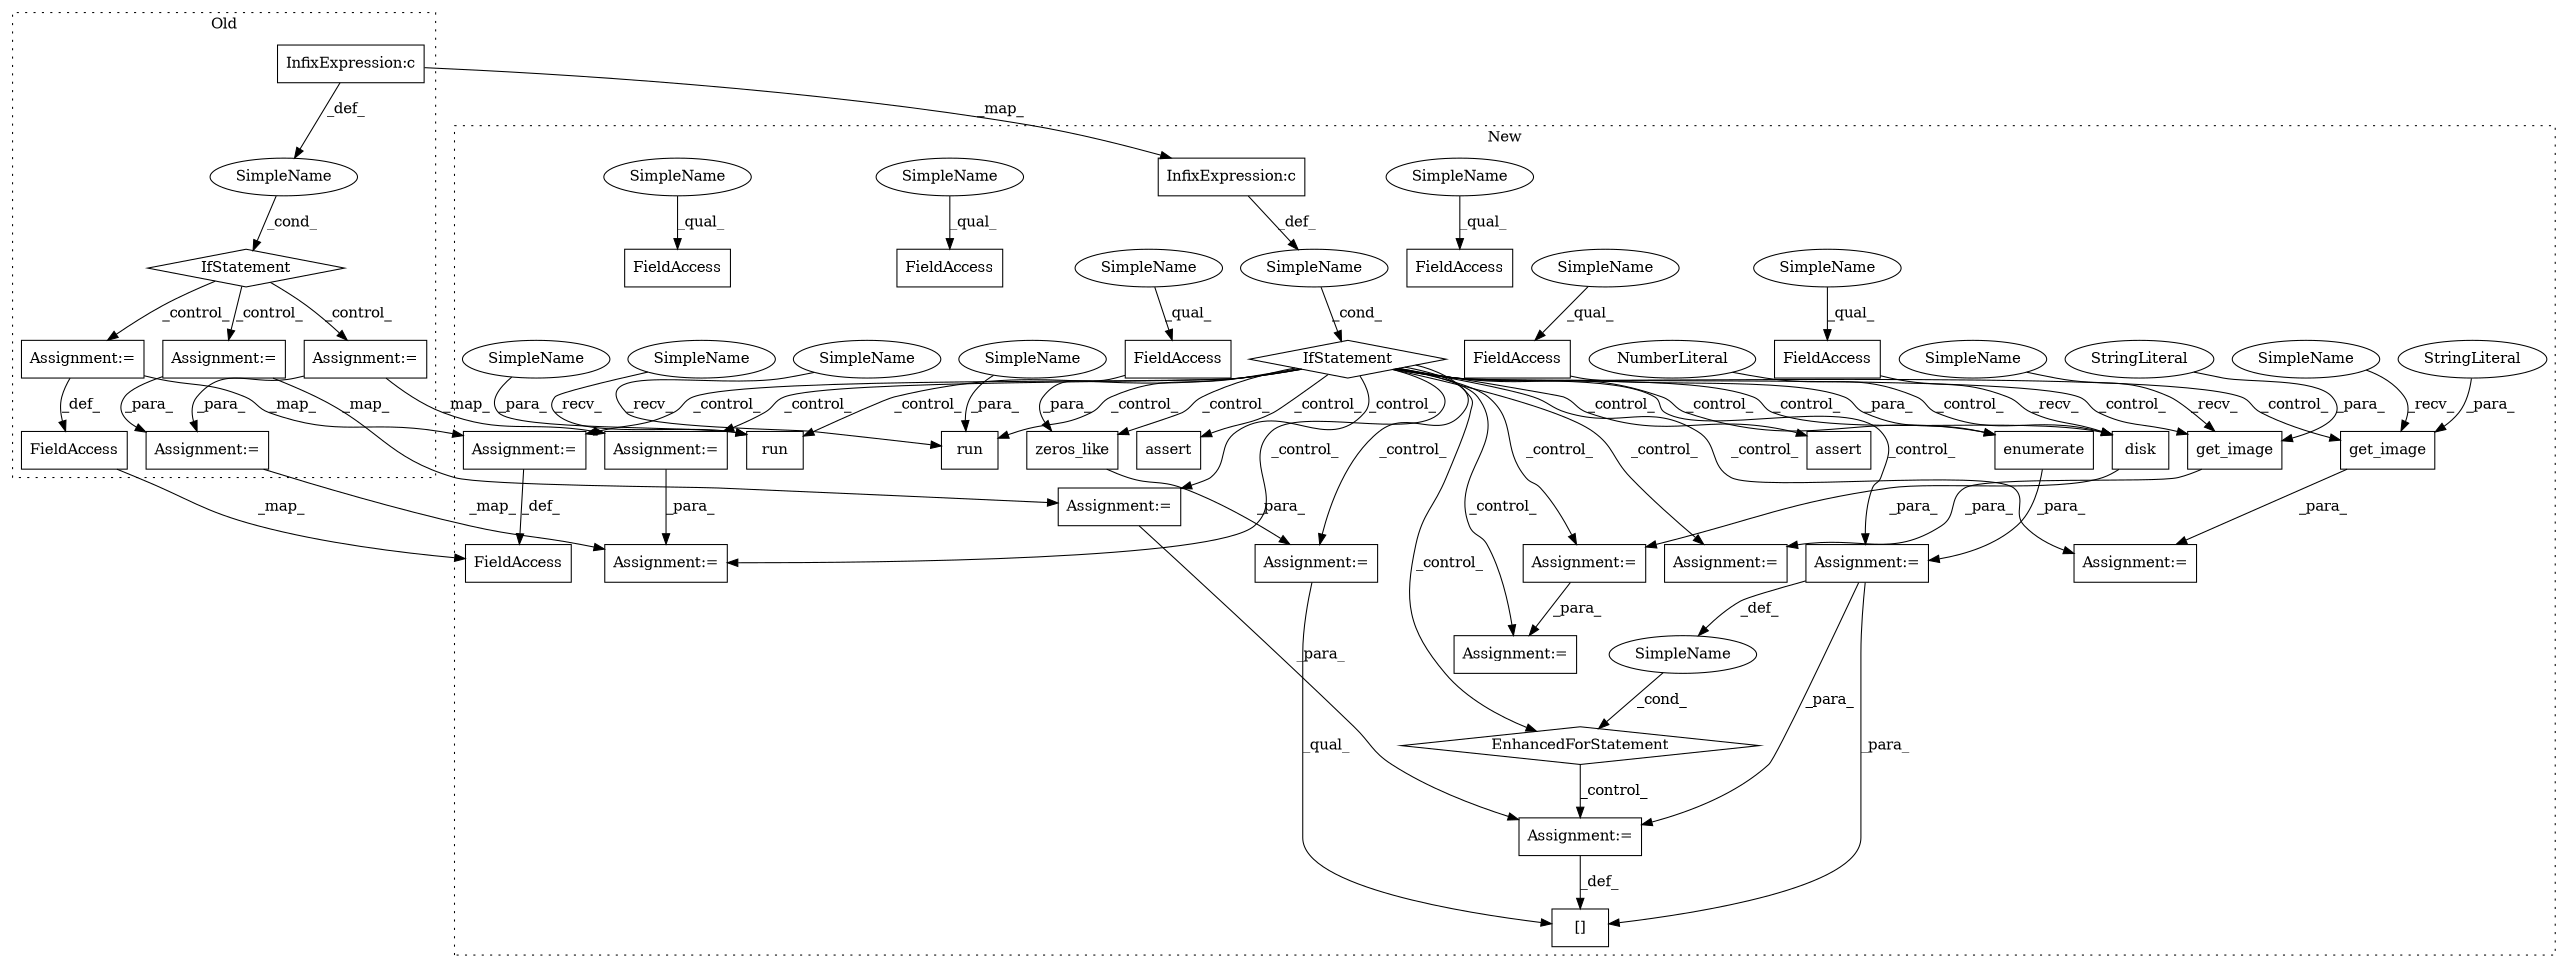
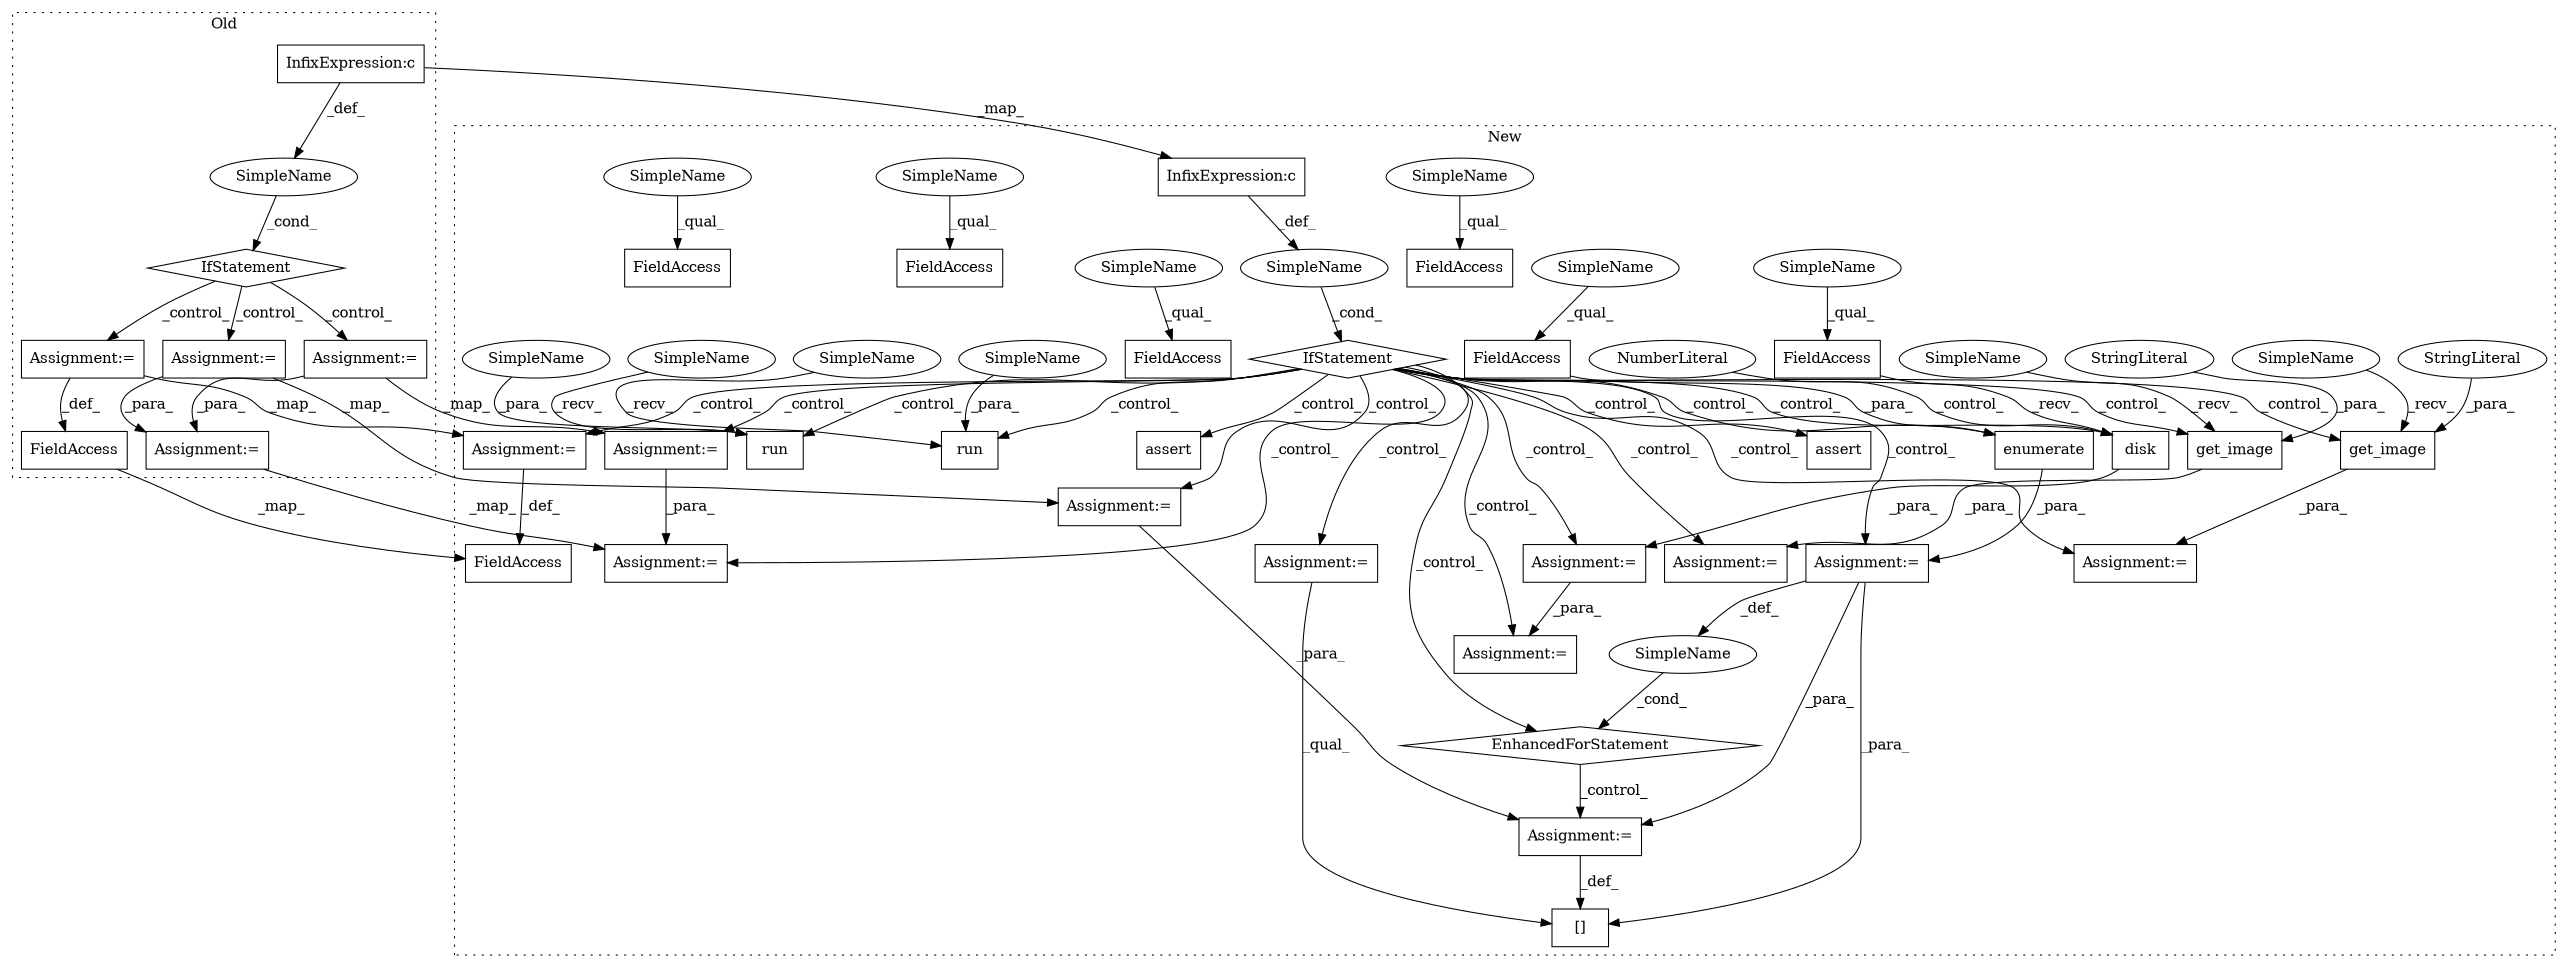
(1072, 450) -> none
